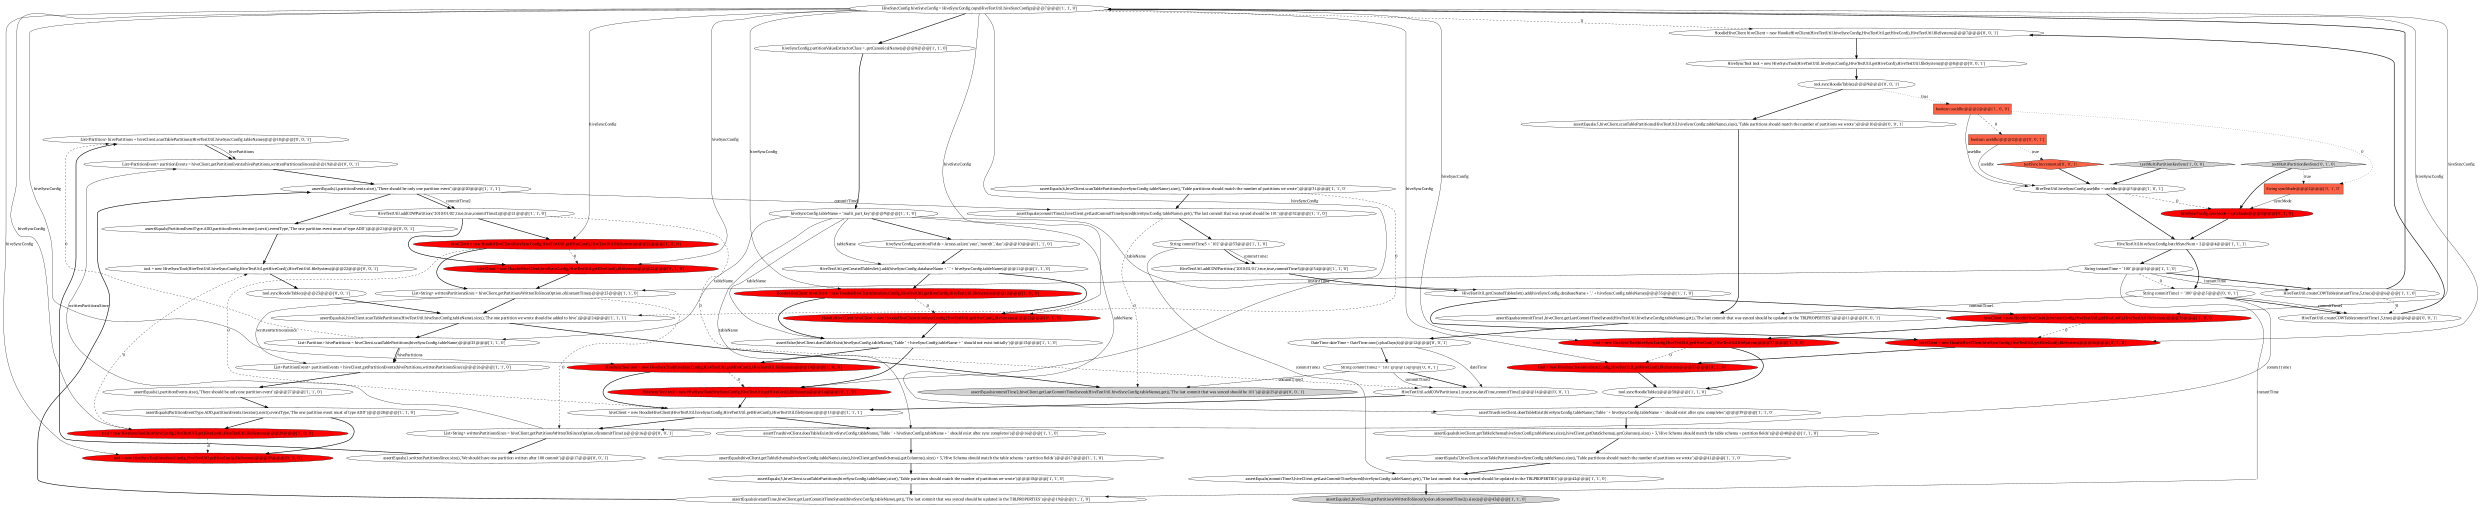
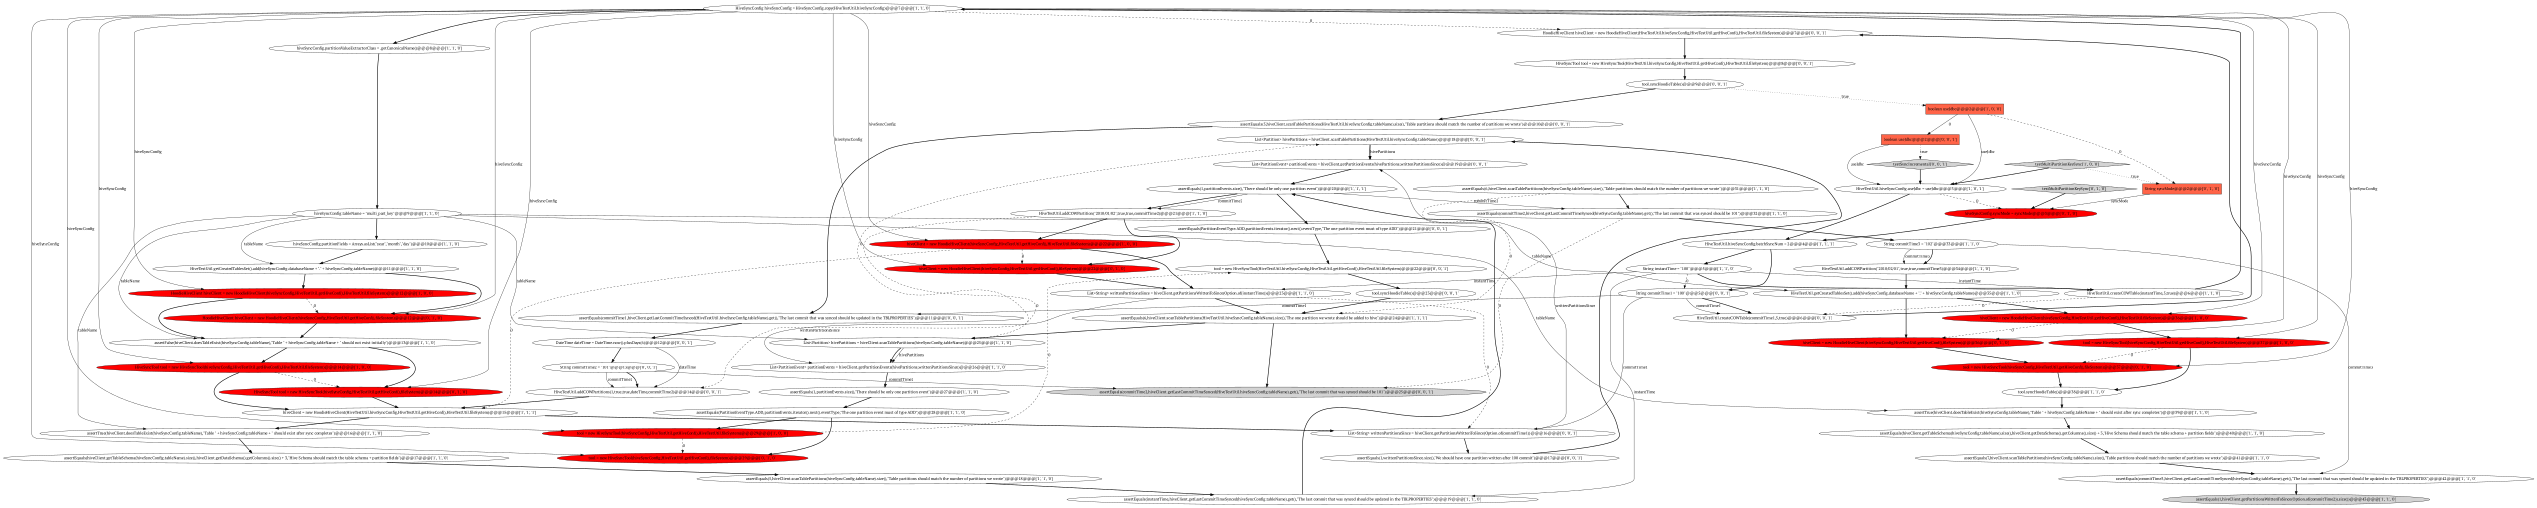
(1989, 123) -> (1944, 124)
(2214, 127) -> (2083, 140)
(2051, 164) -> (1920, 164)
(2304, 175) -> (2120, 176)
